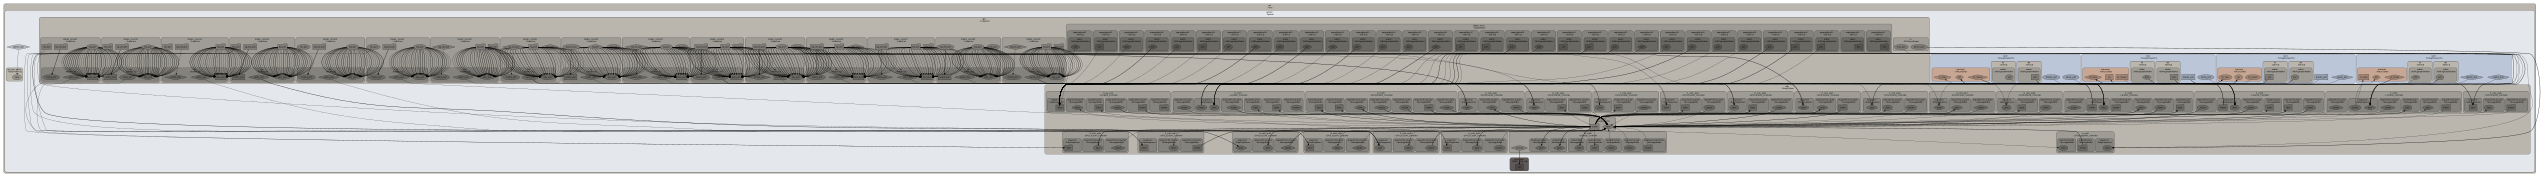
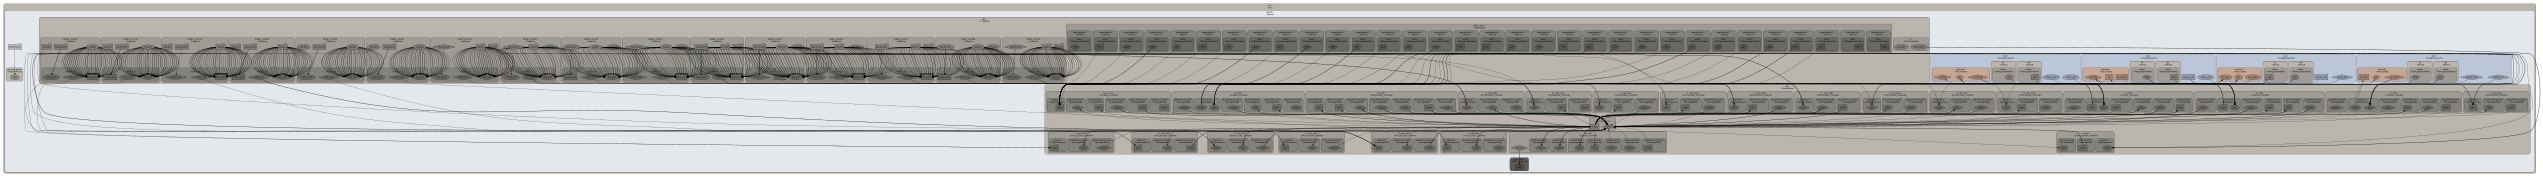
(18, 47) -> (15, 47)
